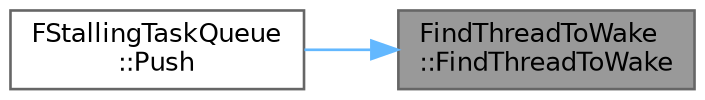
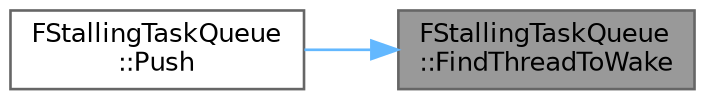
(546, 50) -> (546, 50)
